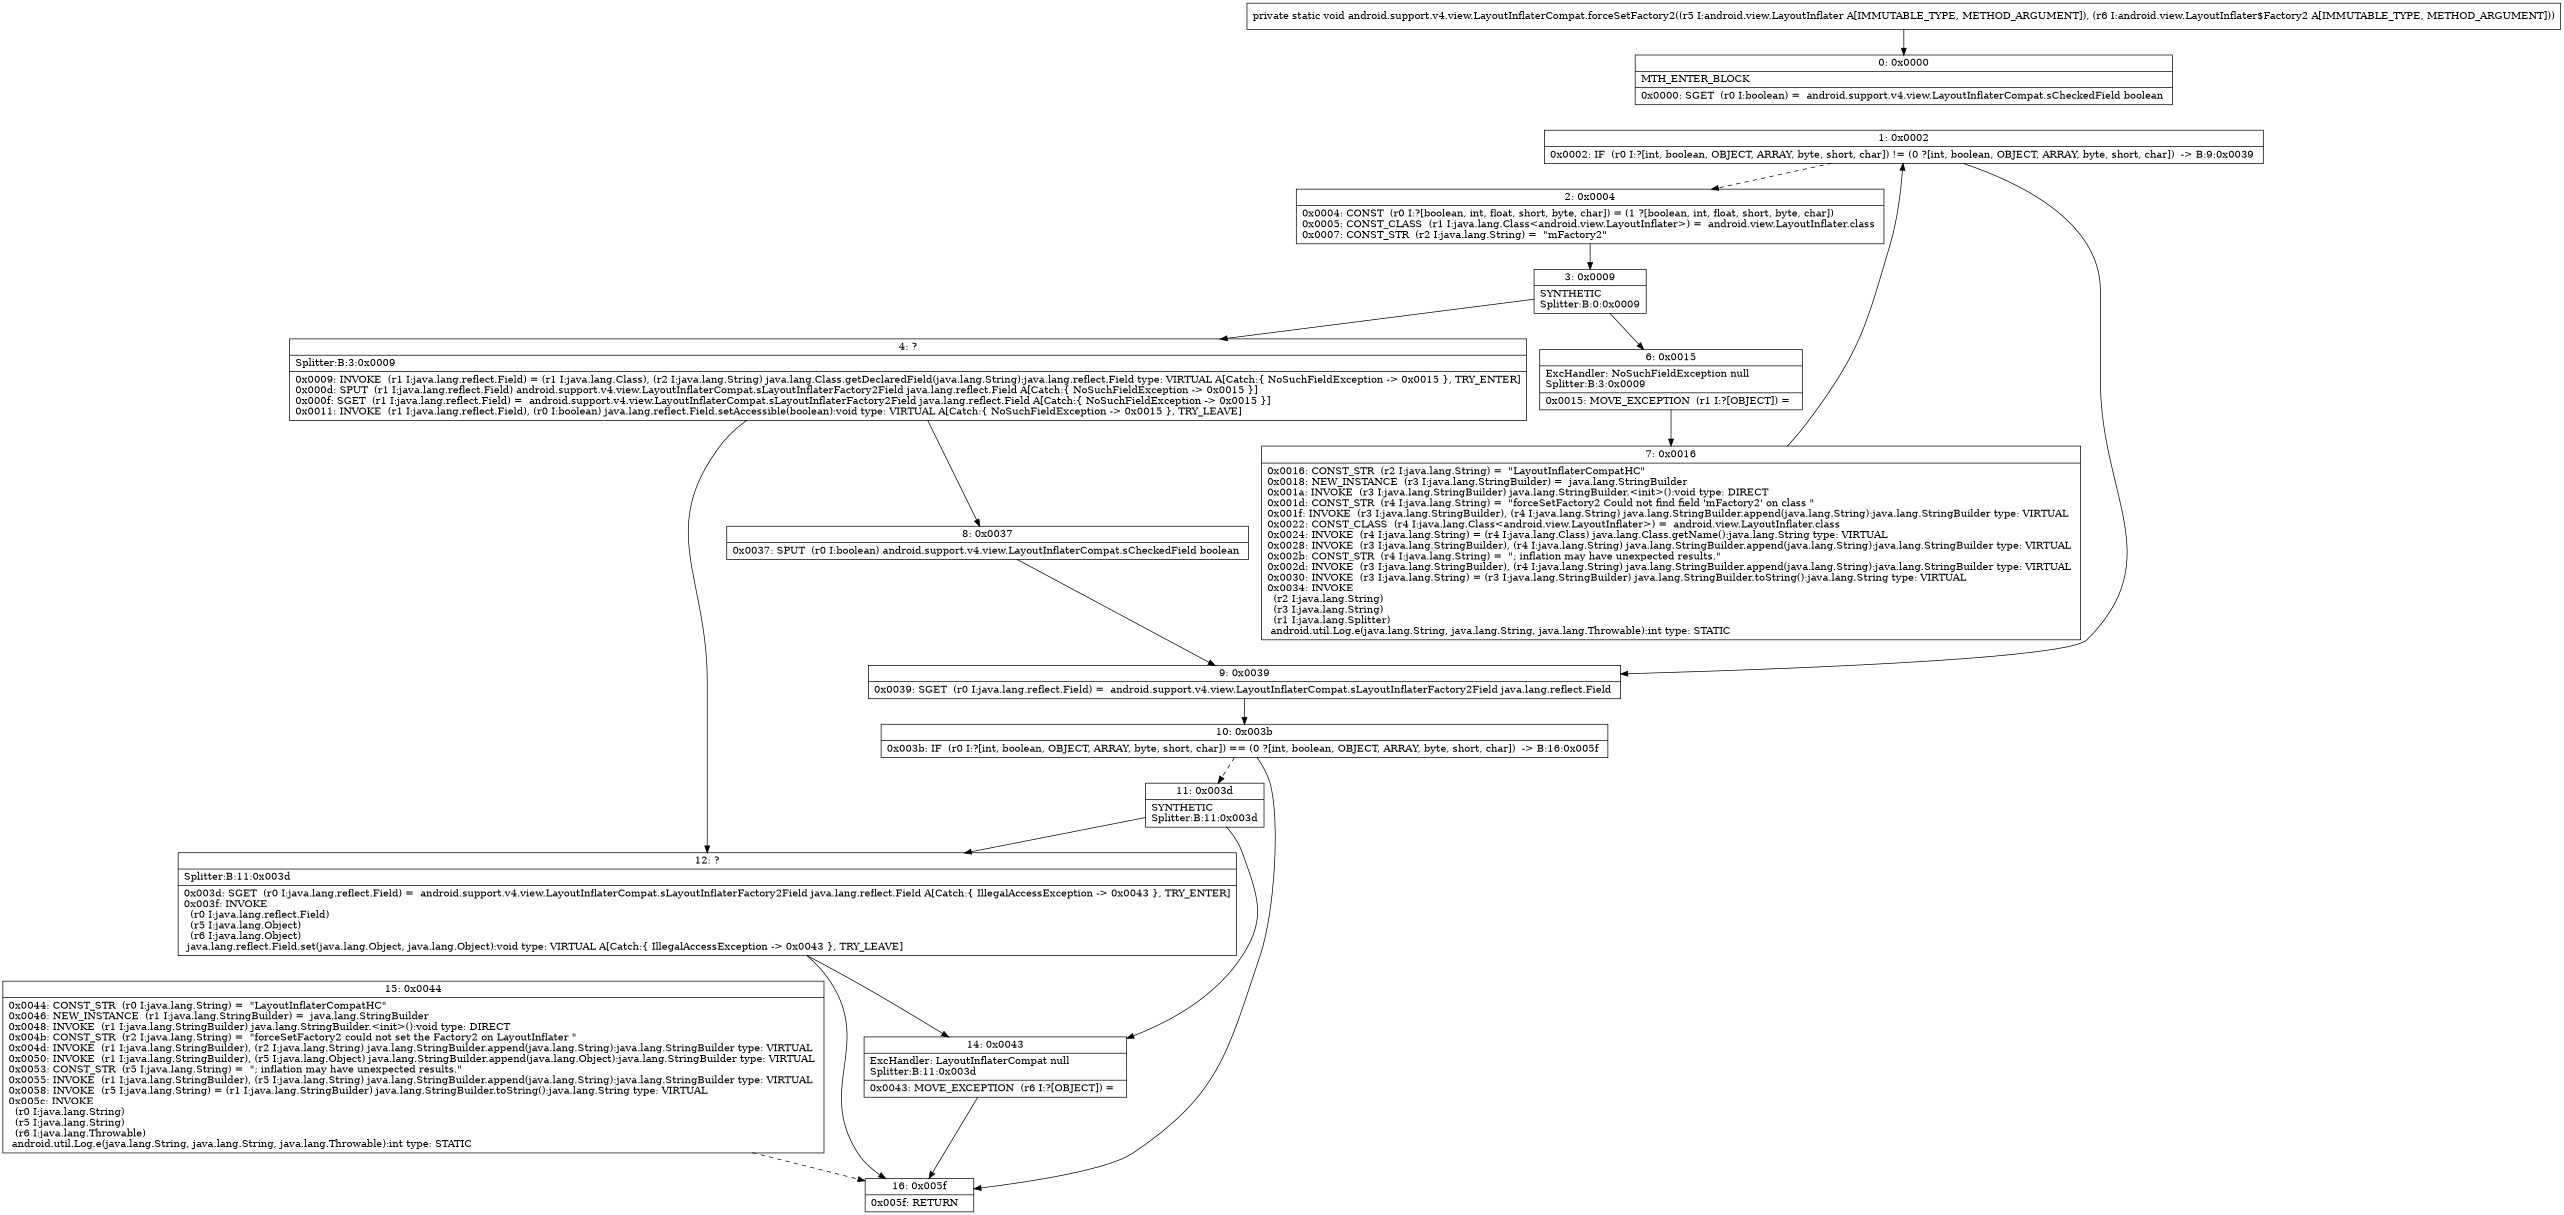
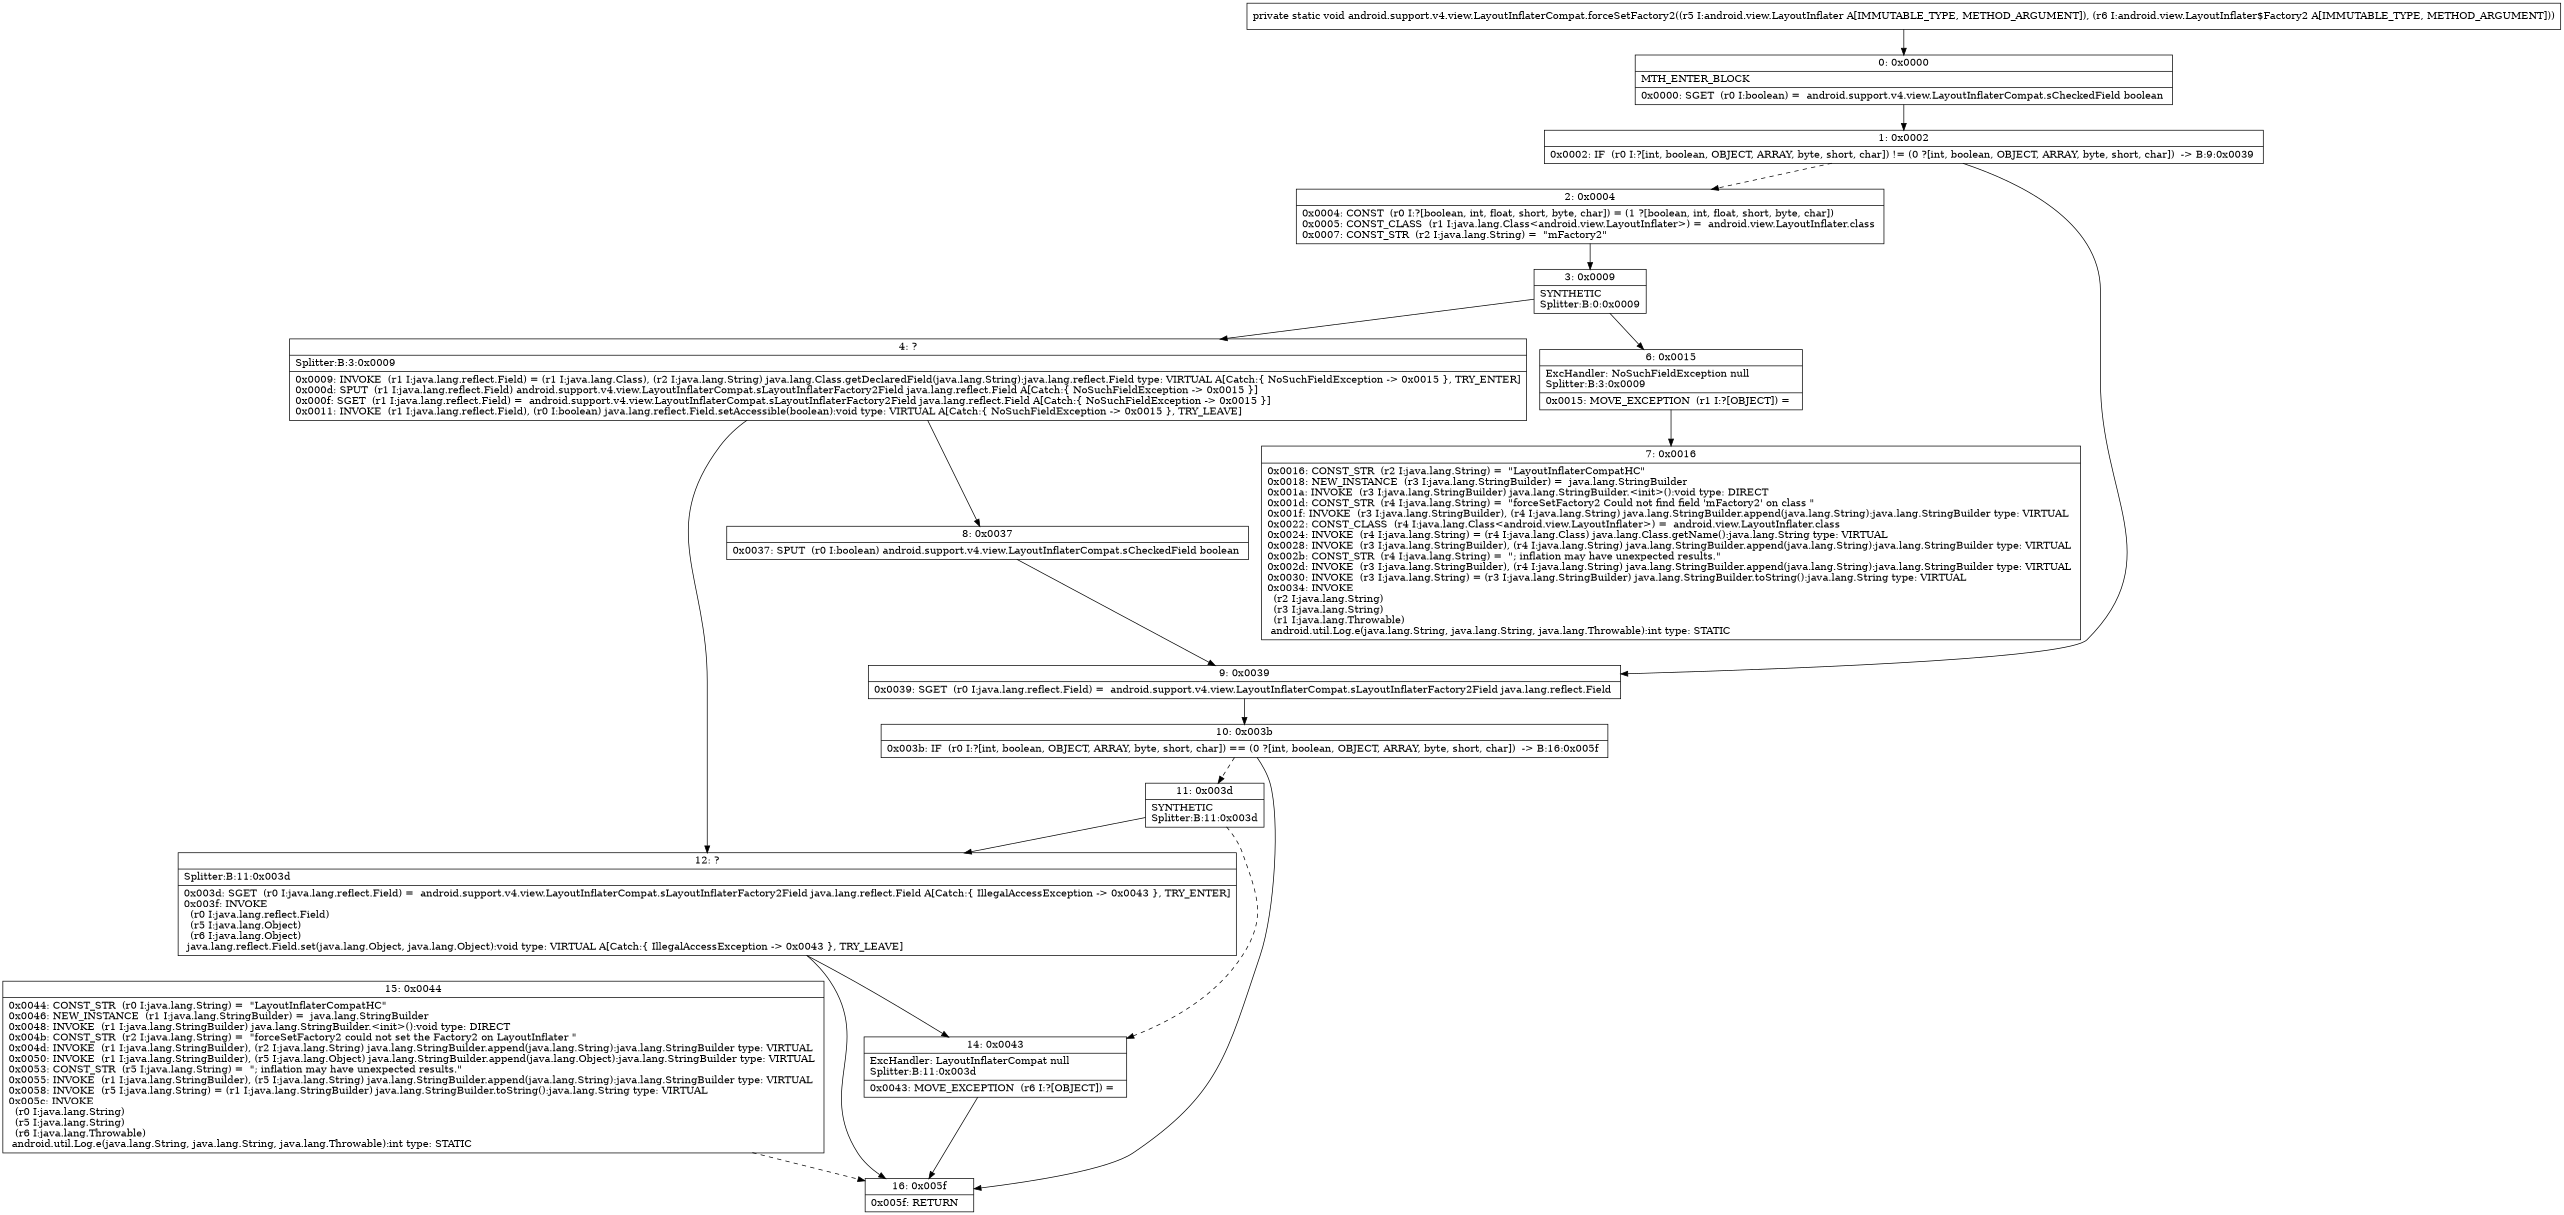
(1867, 318) -> (1904, 114)
(1329, 620) -> (1336, 620)
(1243, 955) -> (1243, 955)
